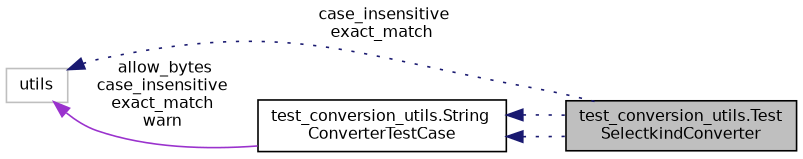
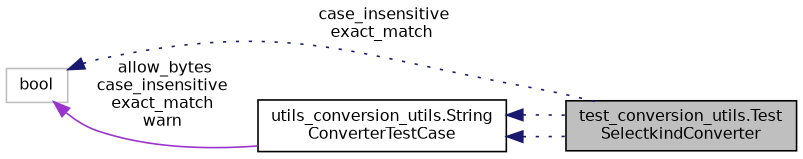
(37, 85) -> (37, 85)
(382, 126) -> (382, 126)
